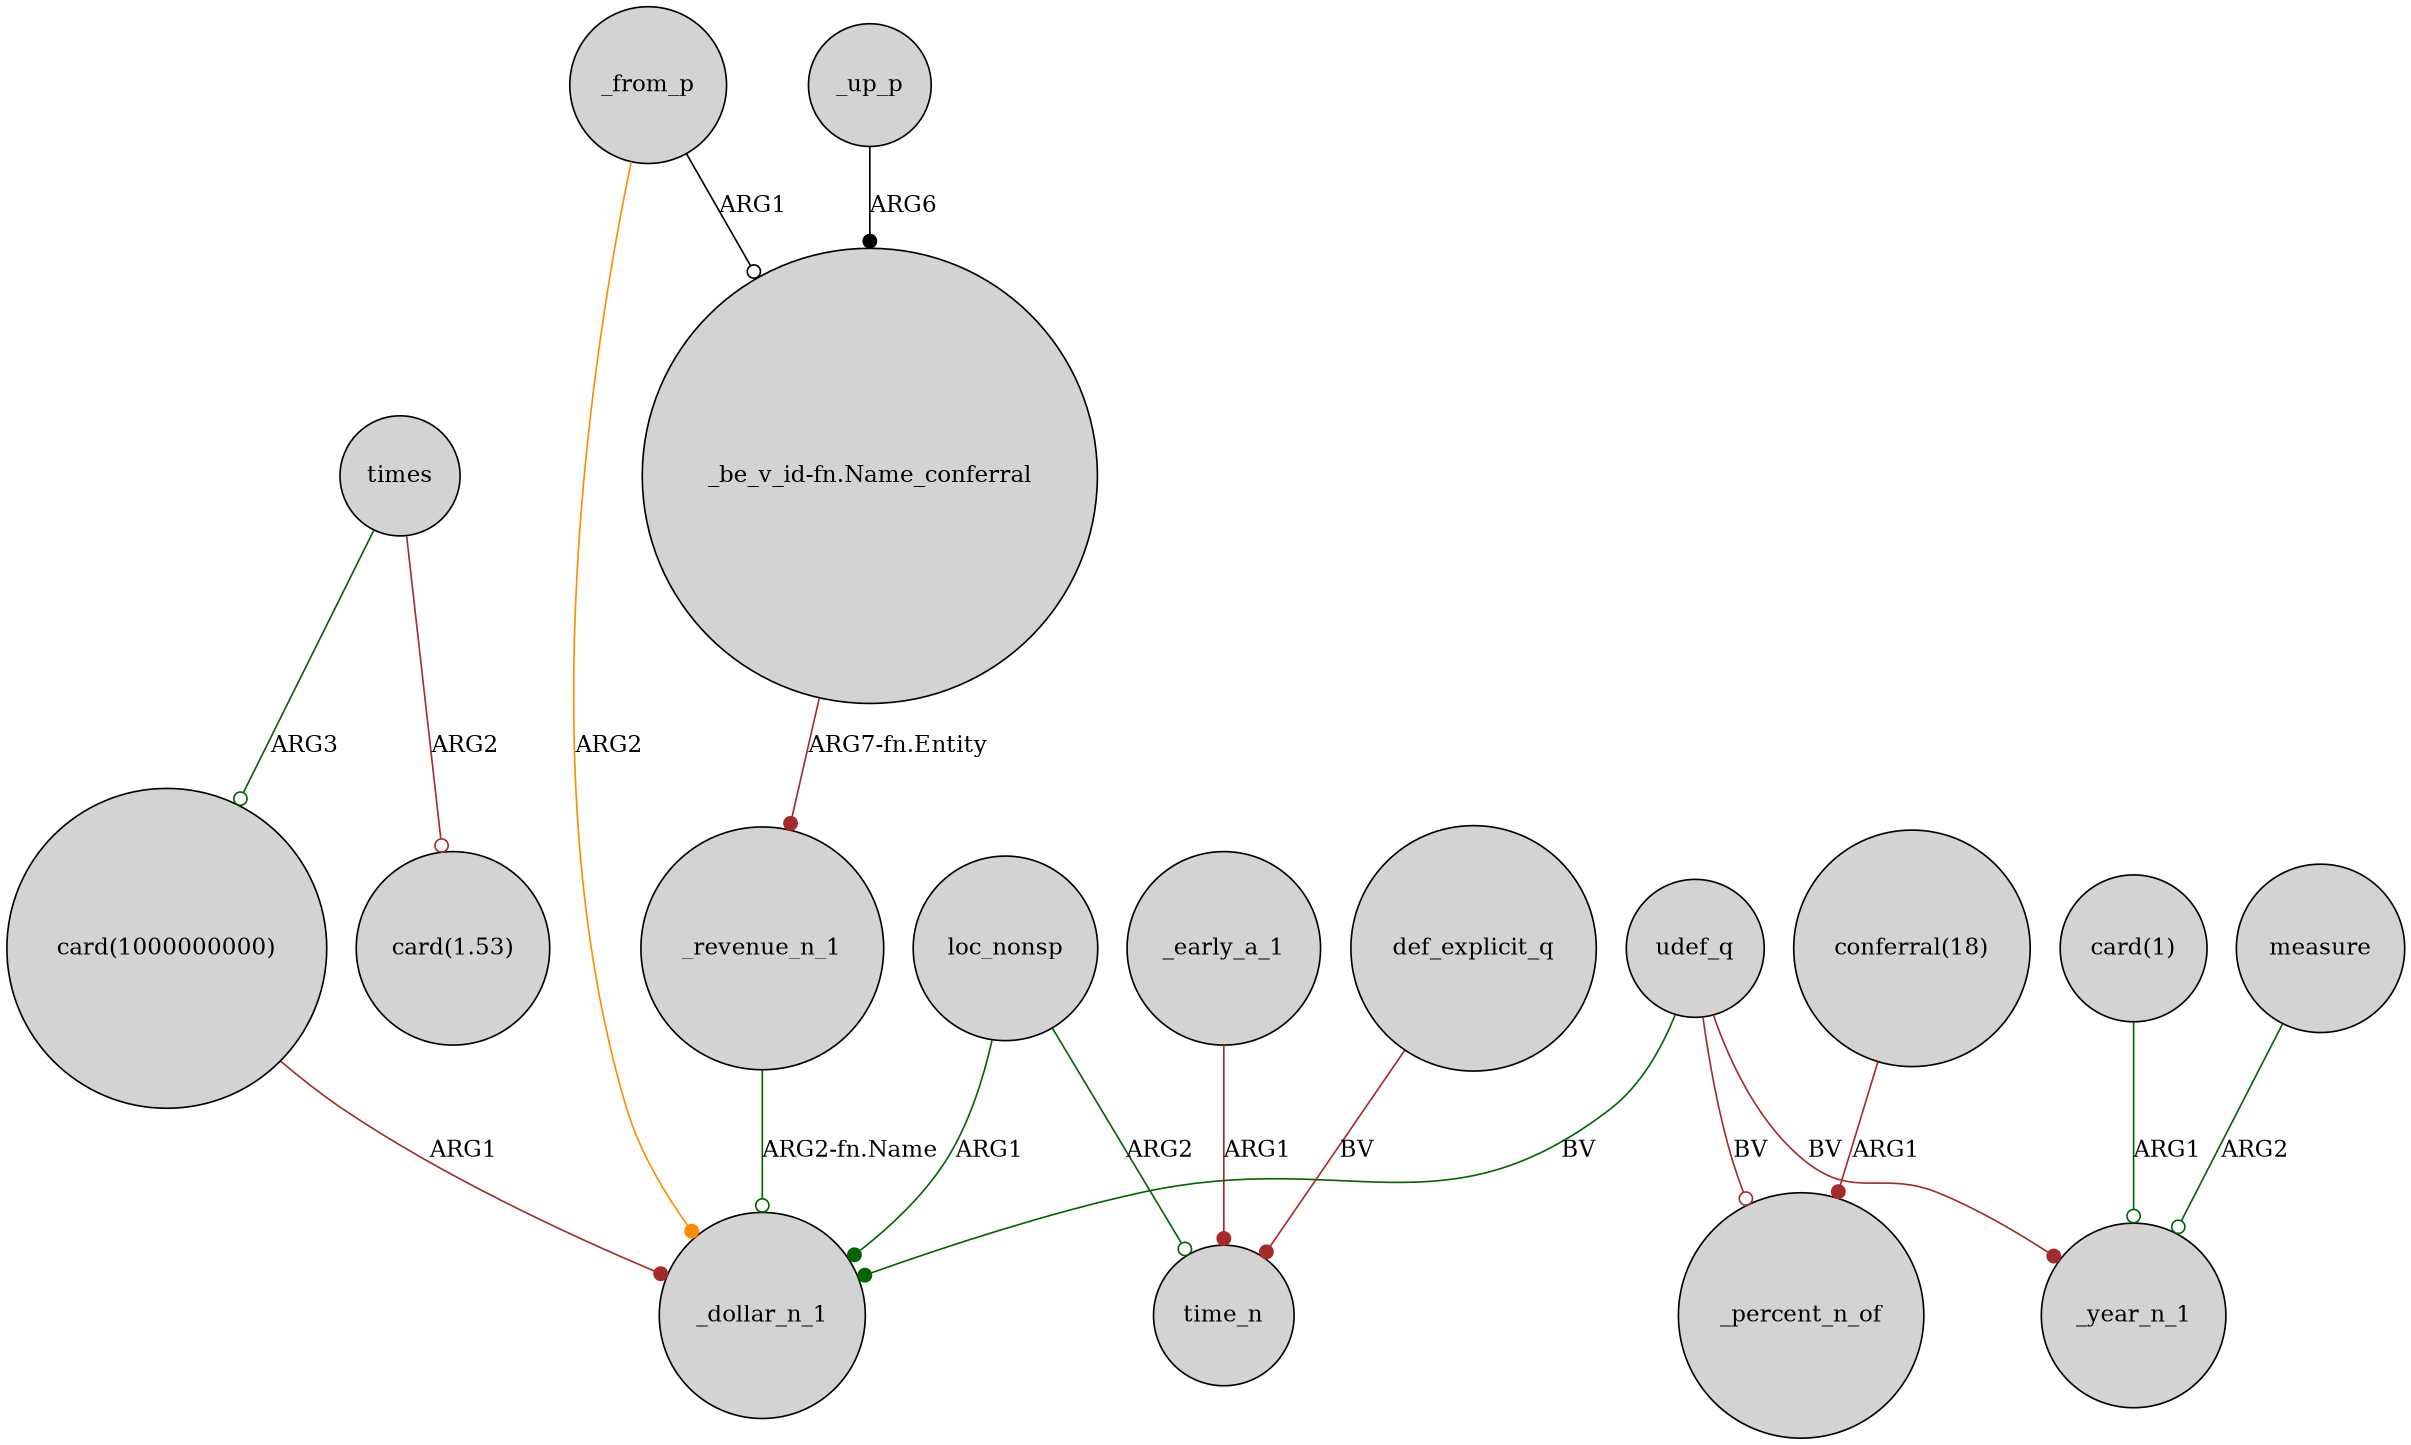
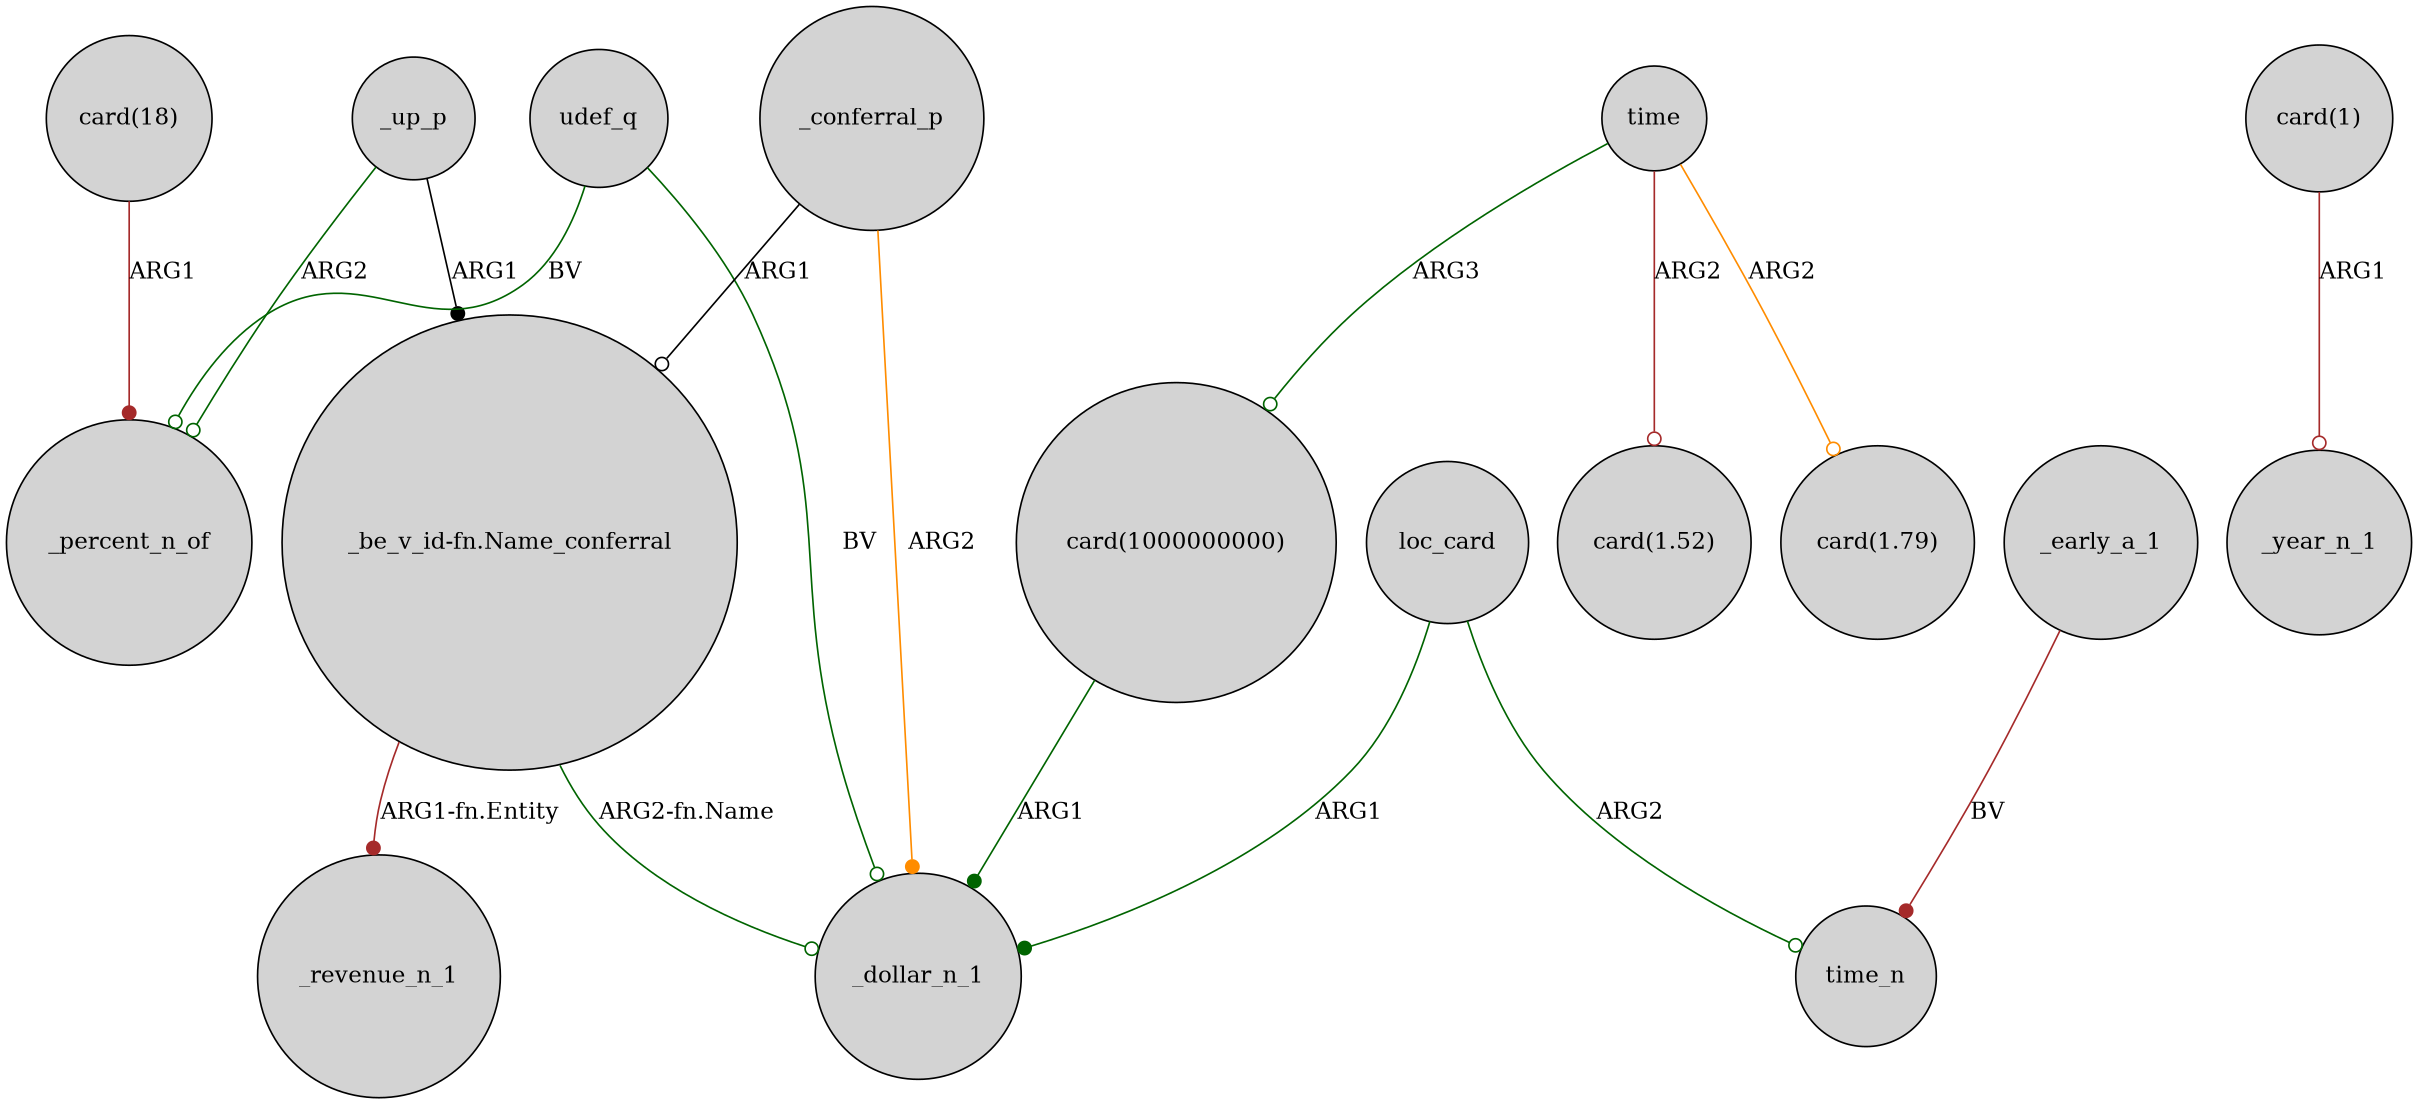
(648, 85) -> (872, 118)
(904, 206) -> (486, 272)
none -> (282, 293)
(400, 476) -> (1654, 118)
none -> (1878, 543)
(899, 746) -> (471, 813)
(453, 948) -> (1654, 543)
(1005, 948) -> (1448, 543)
(1474, 948) -> none
(1912, 948) -> (129, 118)
(2320, 948) -> none
(1718, 1106) -> (387, 300)
(2134, 1116) -> (2319, 314)
(762, 1134) -> (664, 880)
(1258, 1151) -> (1988, 813)
(460, 1179) -> (1036, 778)
(1301, 1179) -> (805, 500)
(1856, 1183) -> none
